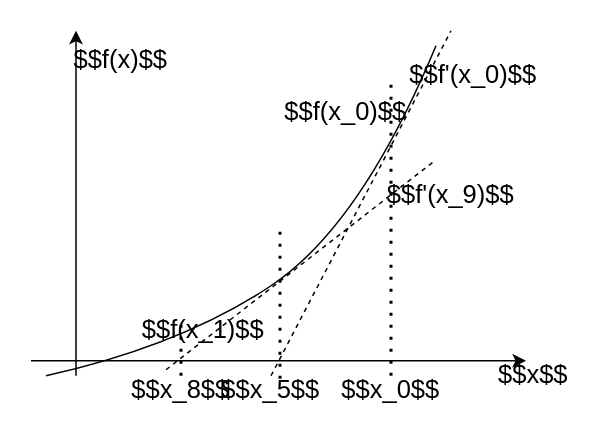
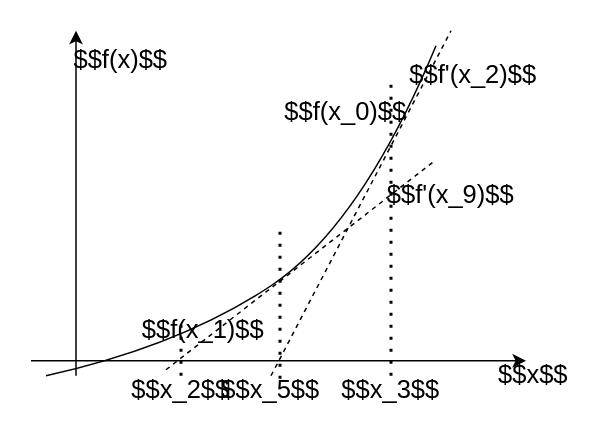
(473, 76) -> (473, 76)
(181, 391) -> (181, 391)
(391, 391) -> (391, 391)
